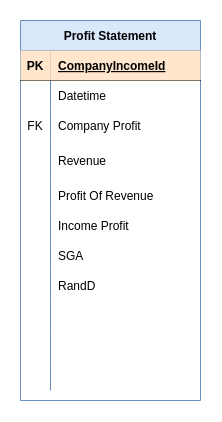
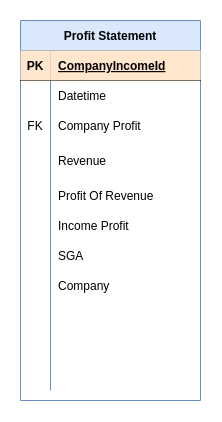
(75, 286) -> (82, 286)
